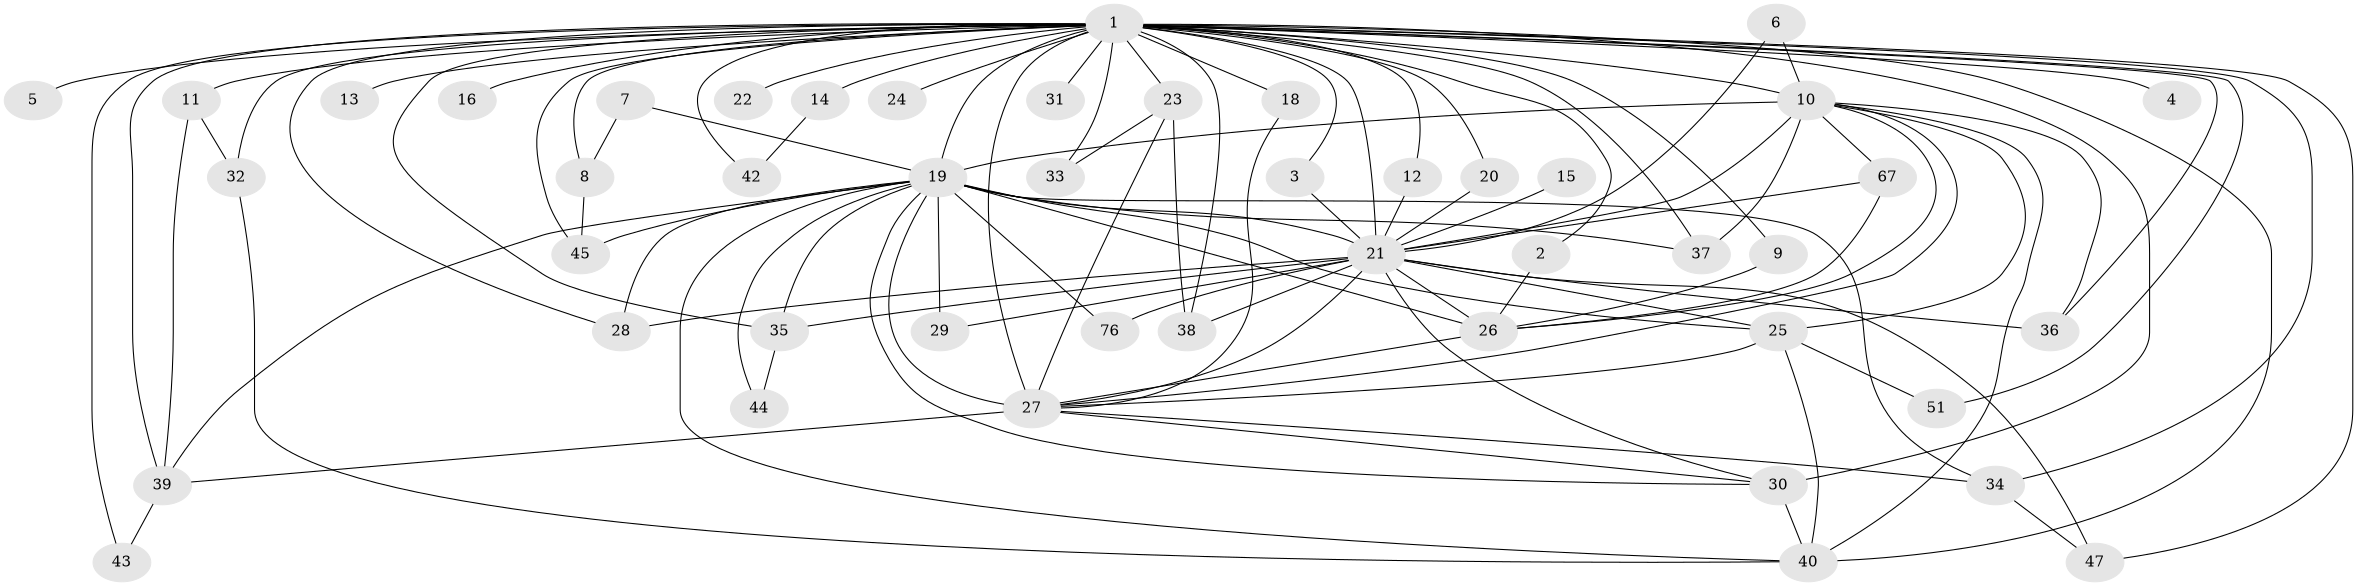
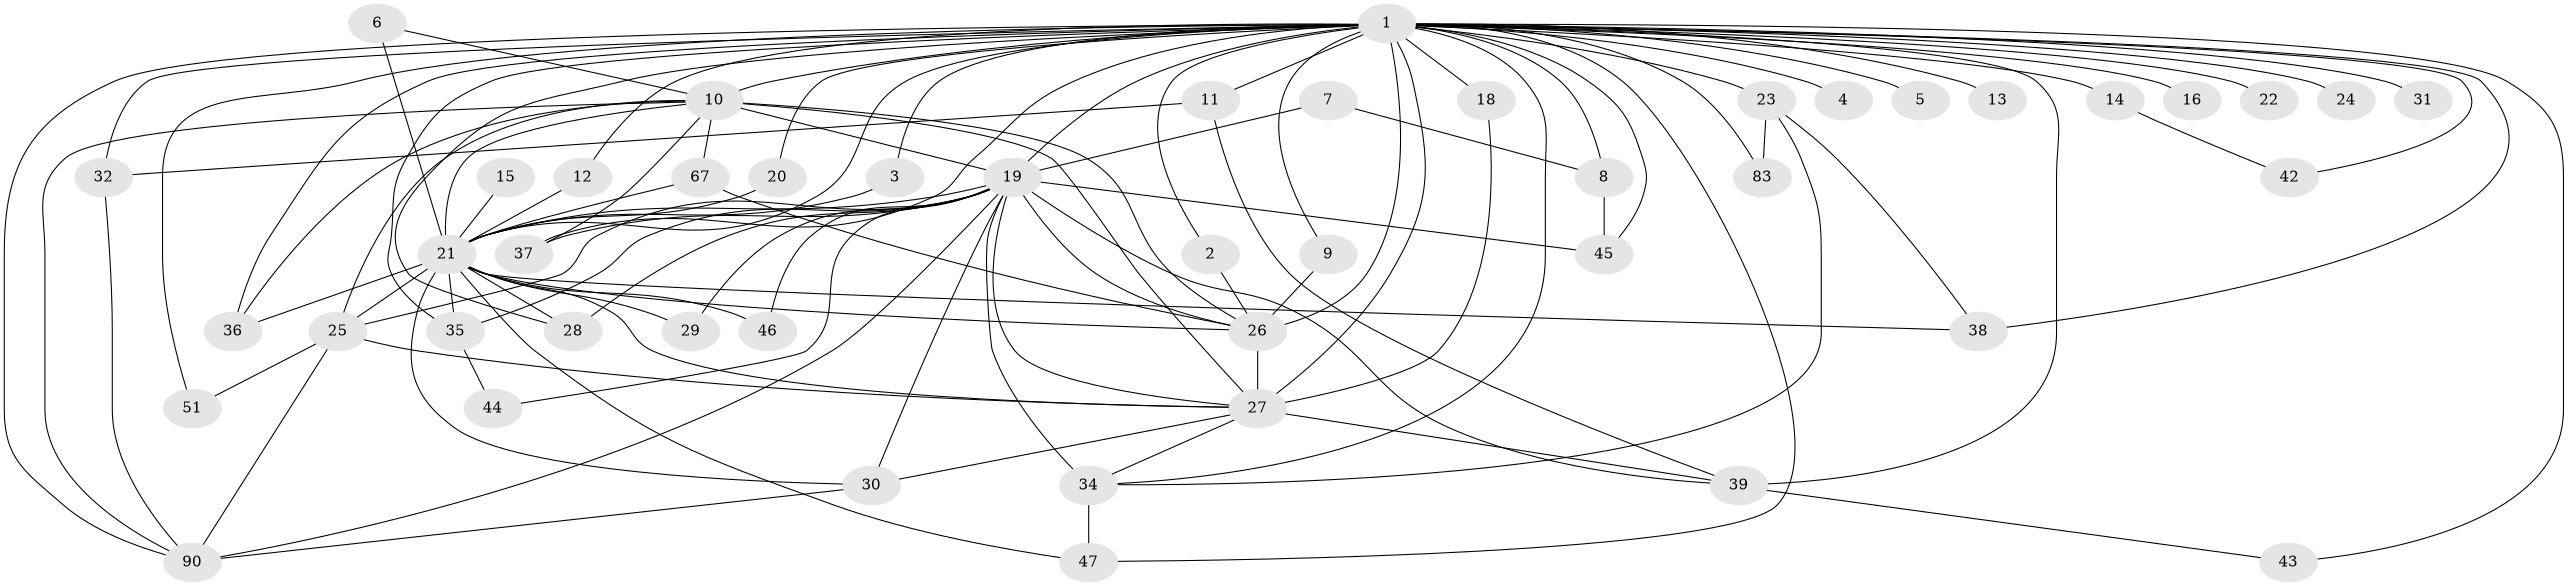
(1918, 84) -> (1393, 210)
(1056, 178) -> (1762, 178)
(1099, 253) -> (1602, 450)
(1110, 332) -> (768, 332)
(1808, 563) -> (192, 563)
